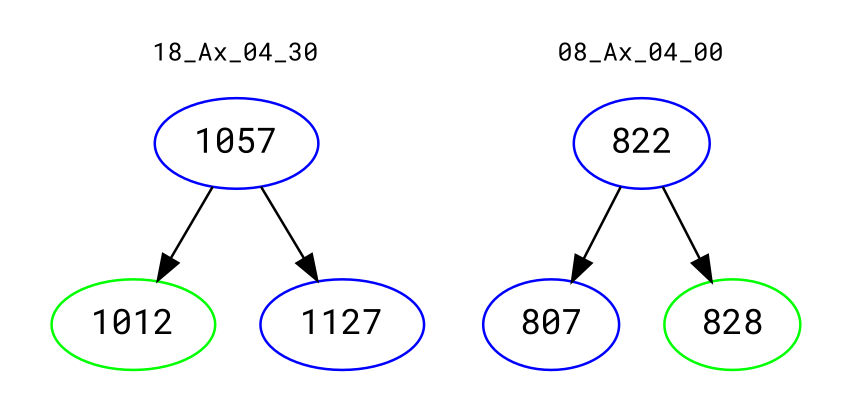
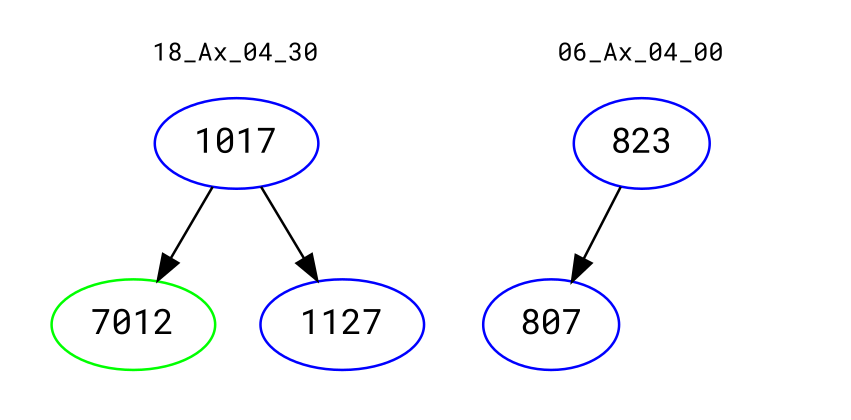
(642, 54) -> (642, 54)
(237, 143) -> (237, 143)
(642, 143) -> (642, 143)
(133, 325) -> (133, 325)
(732, 325) -> none
